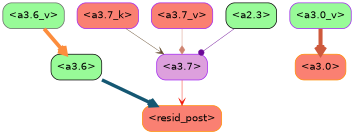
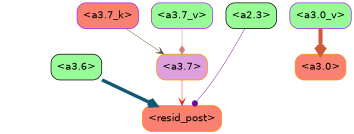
(34, 16) -> none
(182, 16) -> (182, 16)
(219, 40) -> (223, 66)
(182, 67) -> (182, 67)
